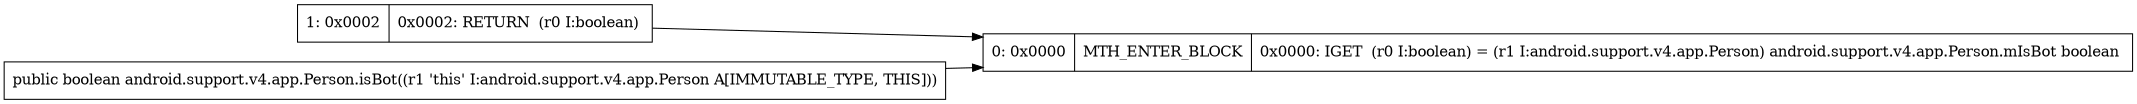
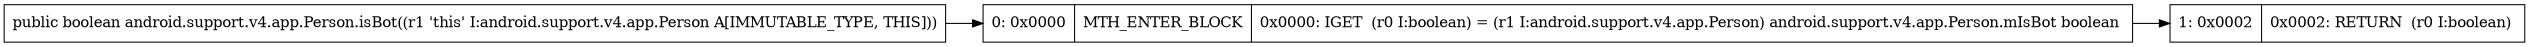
(812, 32) -> (2146, 23)
